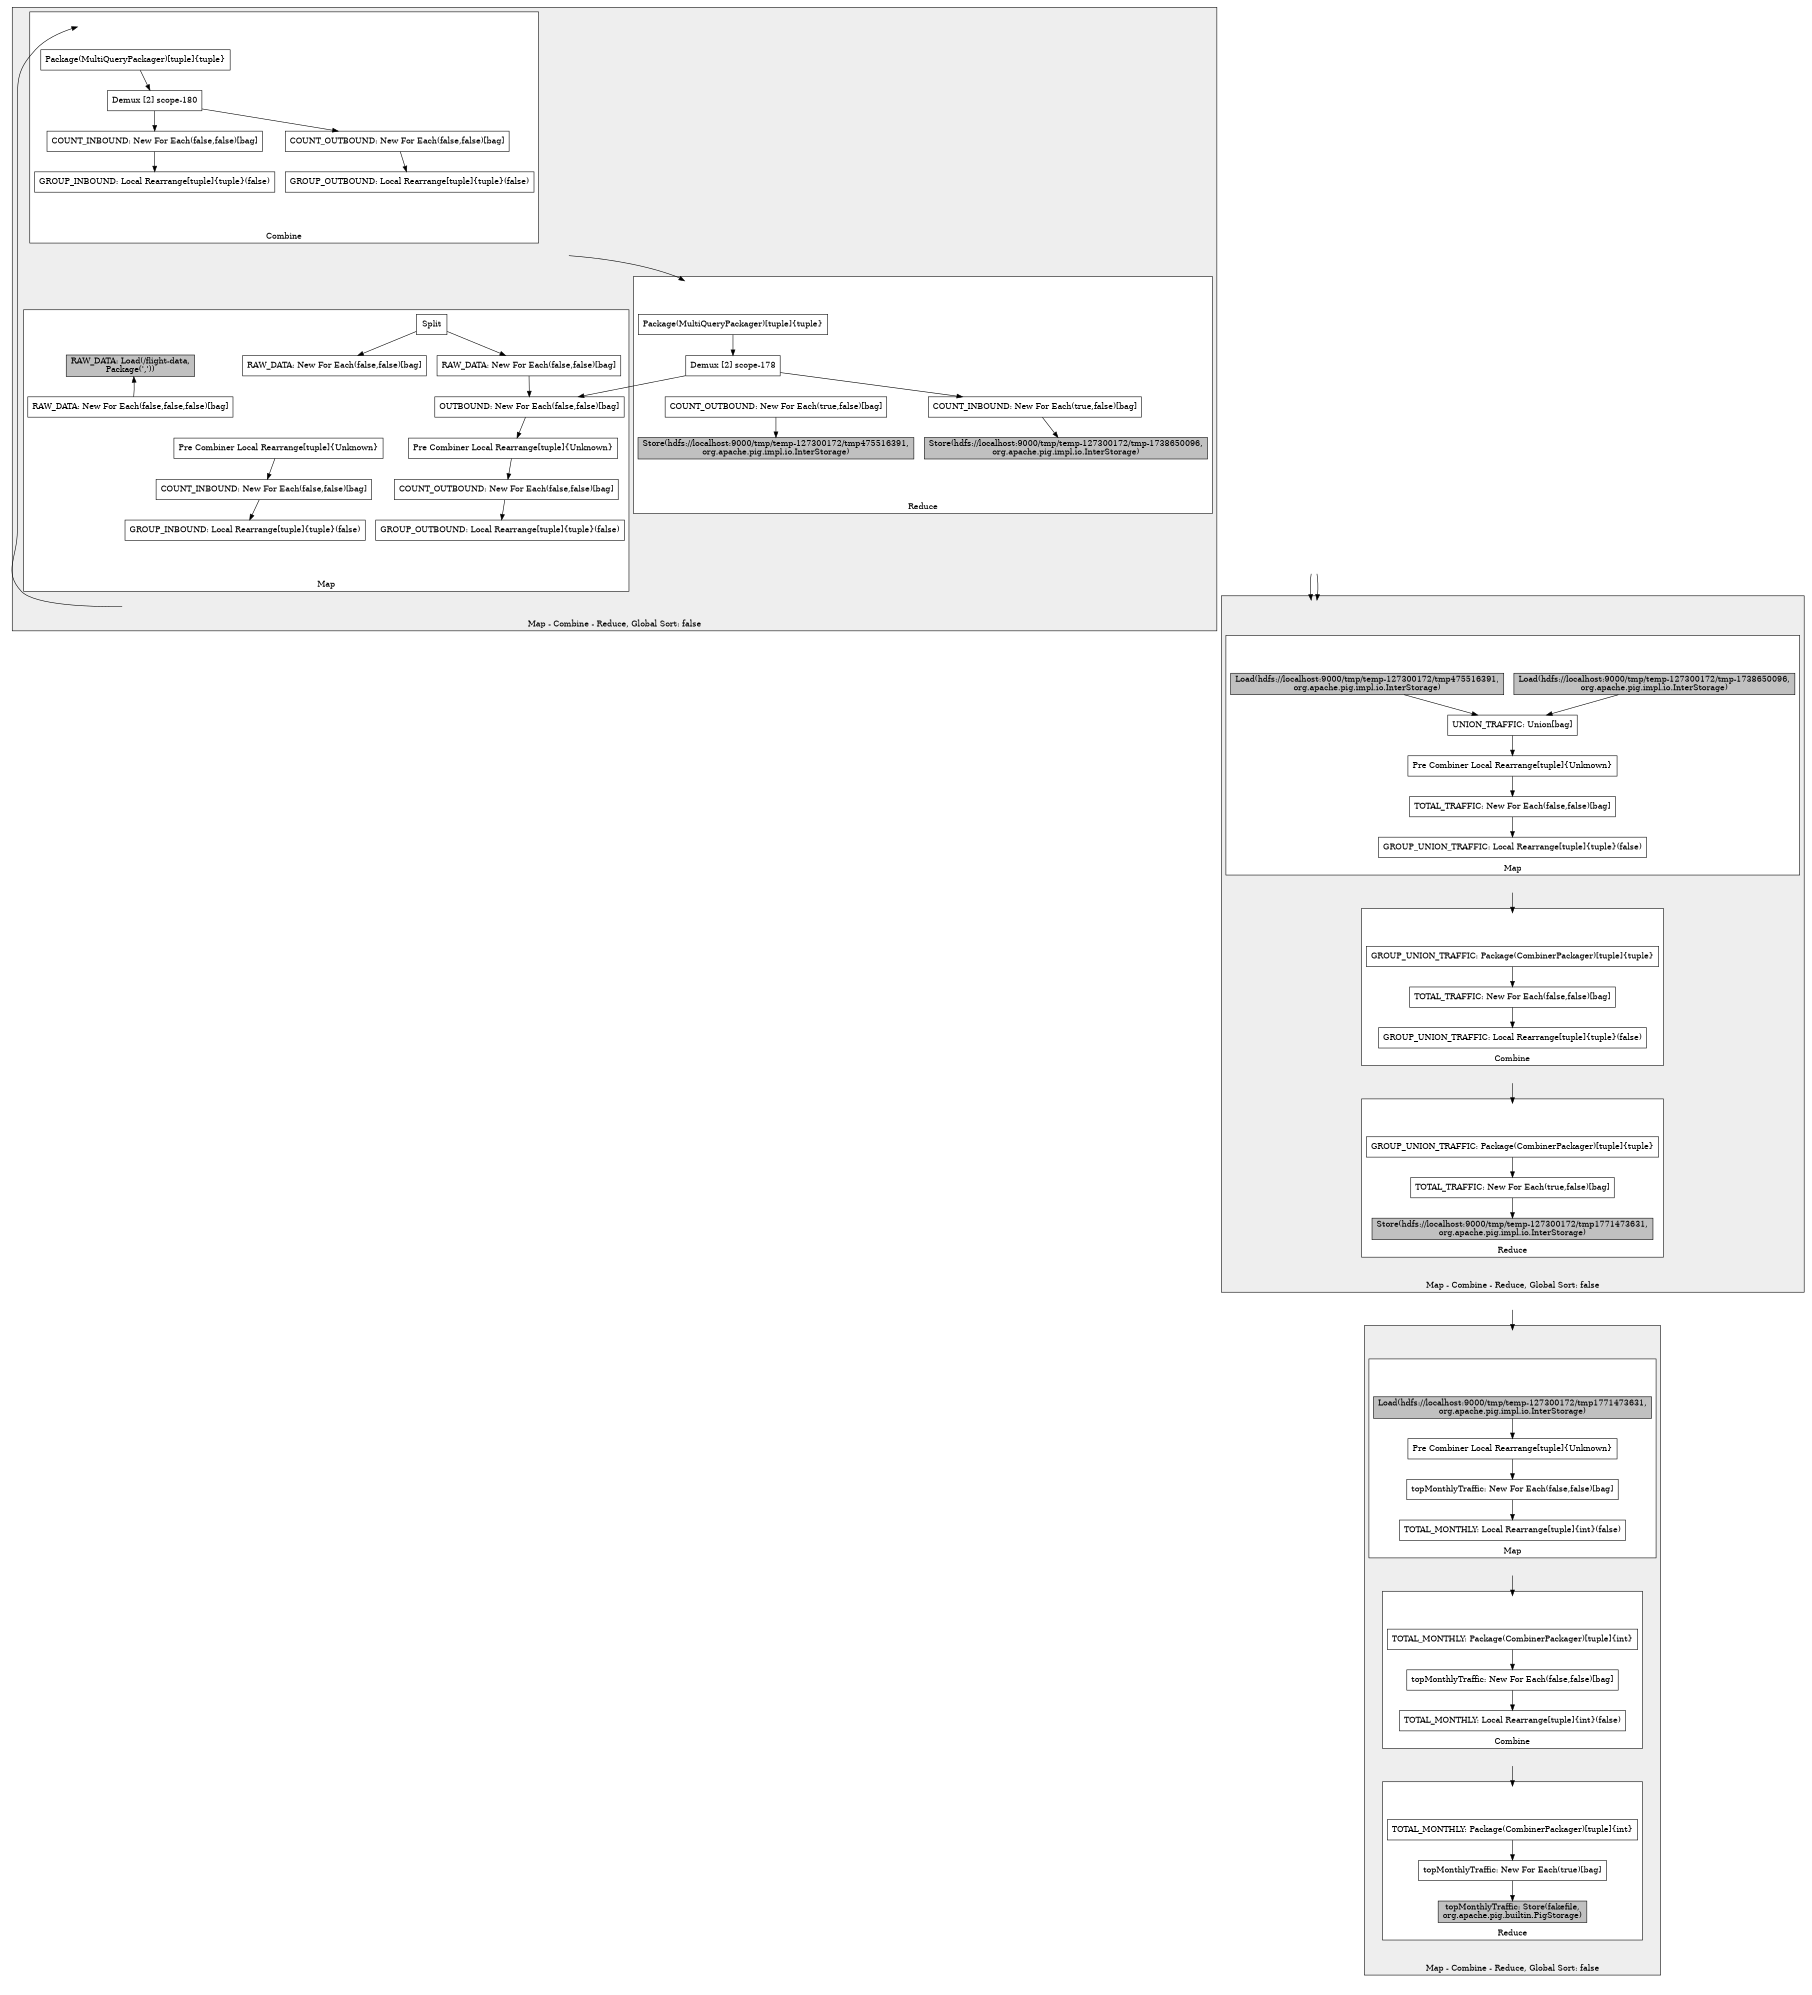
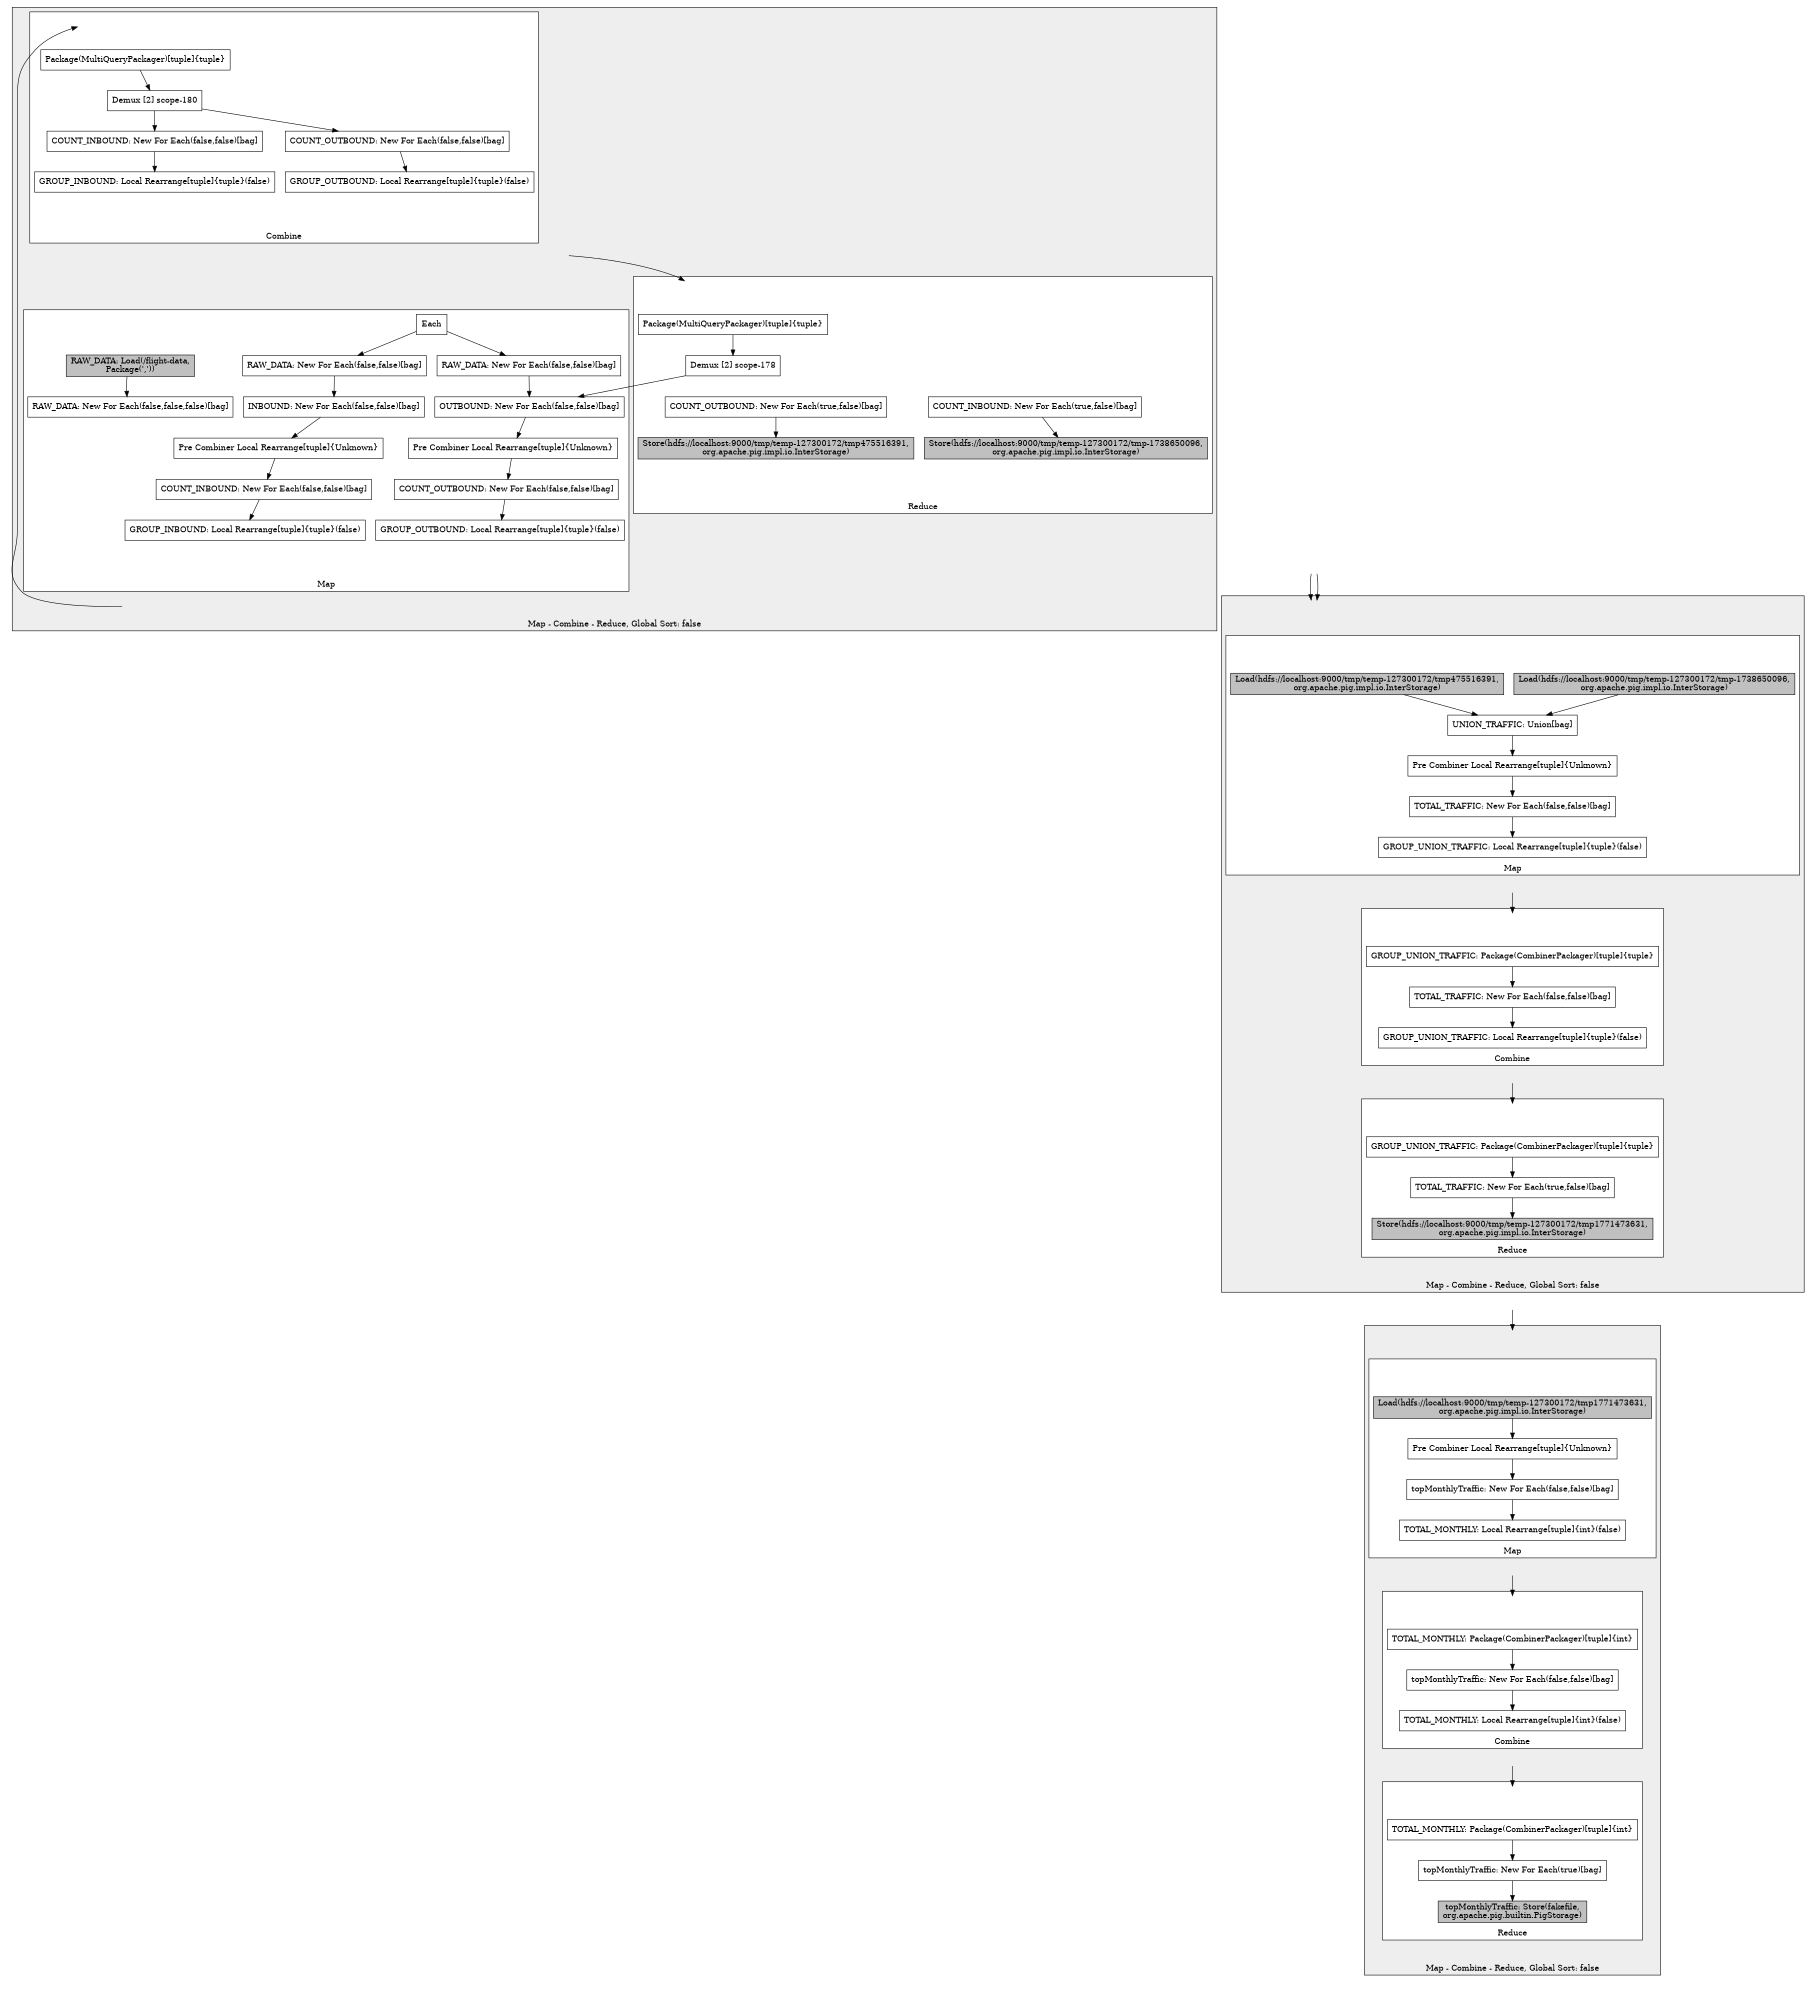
(432, 324) -> (432, 324)
(869, 384) -> none
(134, 390) -> (127, 384)
none -> (334, 407)
